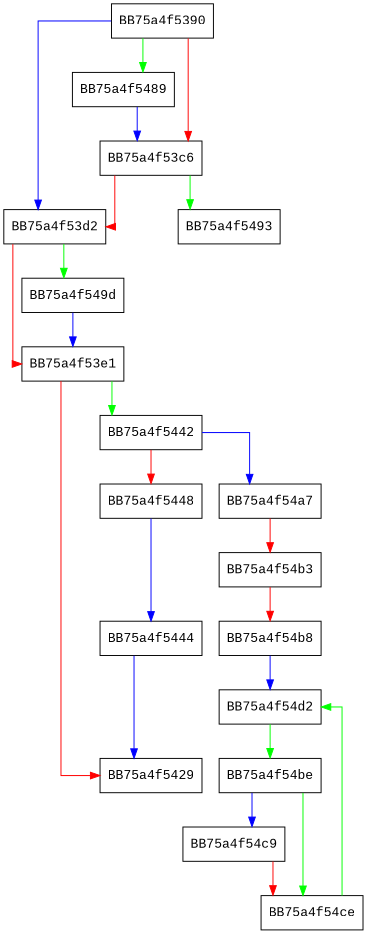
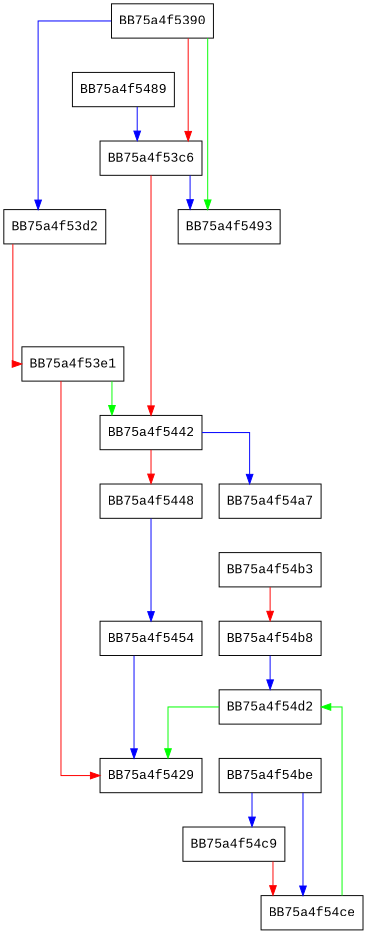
(143, 50) -> (208, 119)
(190, 188) -> (190, 188)
(115, 202) -> (151, 291)
(73, 295) -> none
(270, 531) -> none
(151, 638) -> (151, 638)
(270, 736) -> (173, 707)
(303, 839) -> (303, 839)
